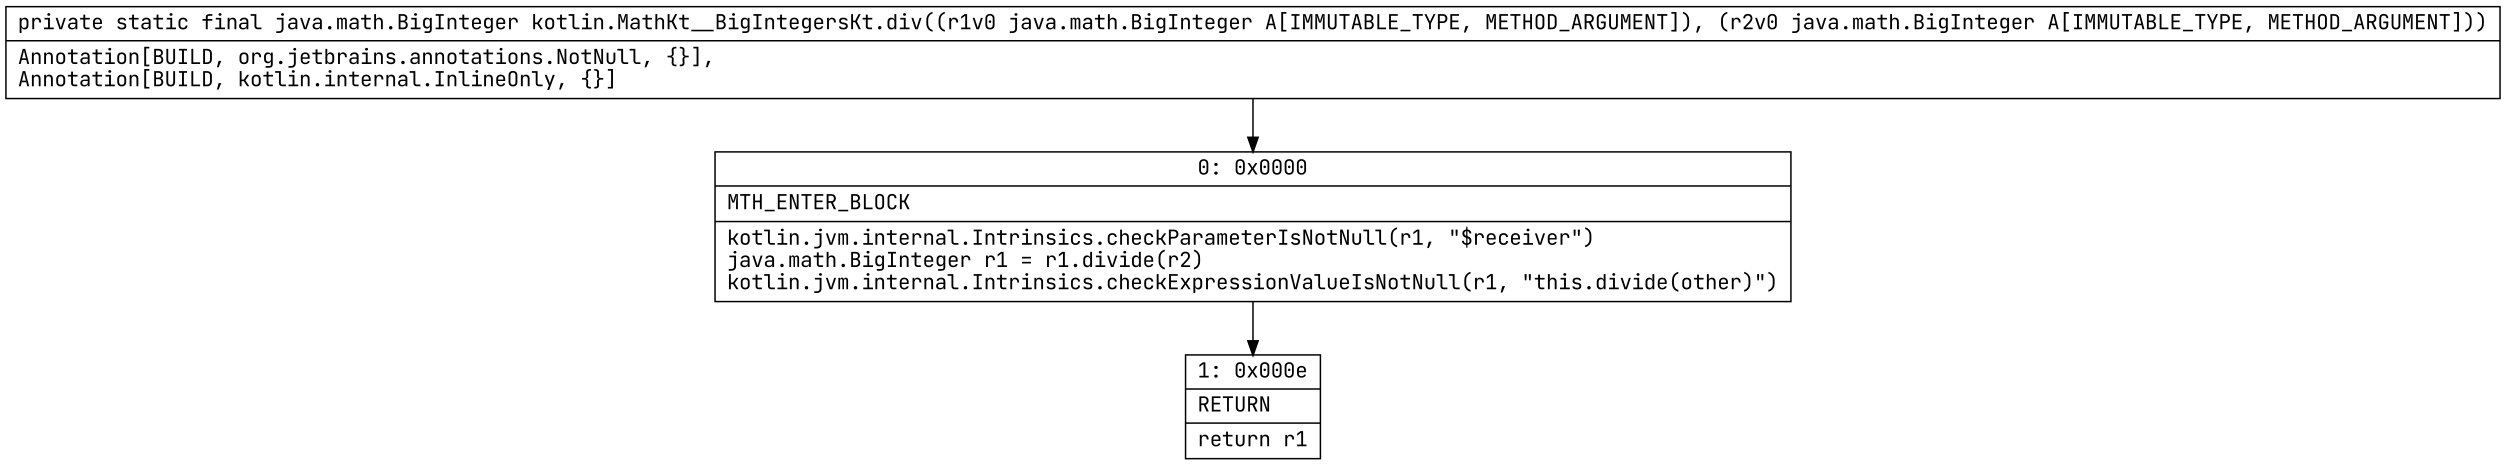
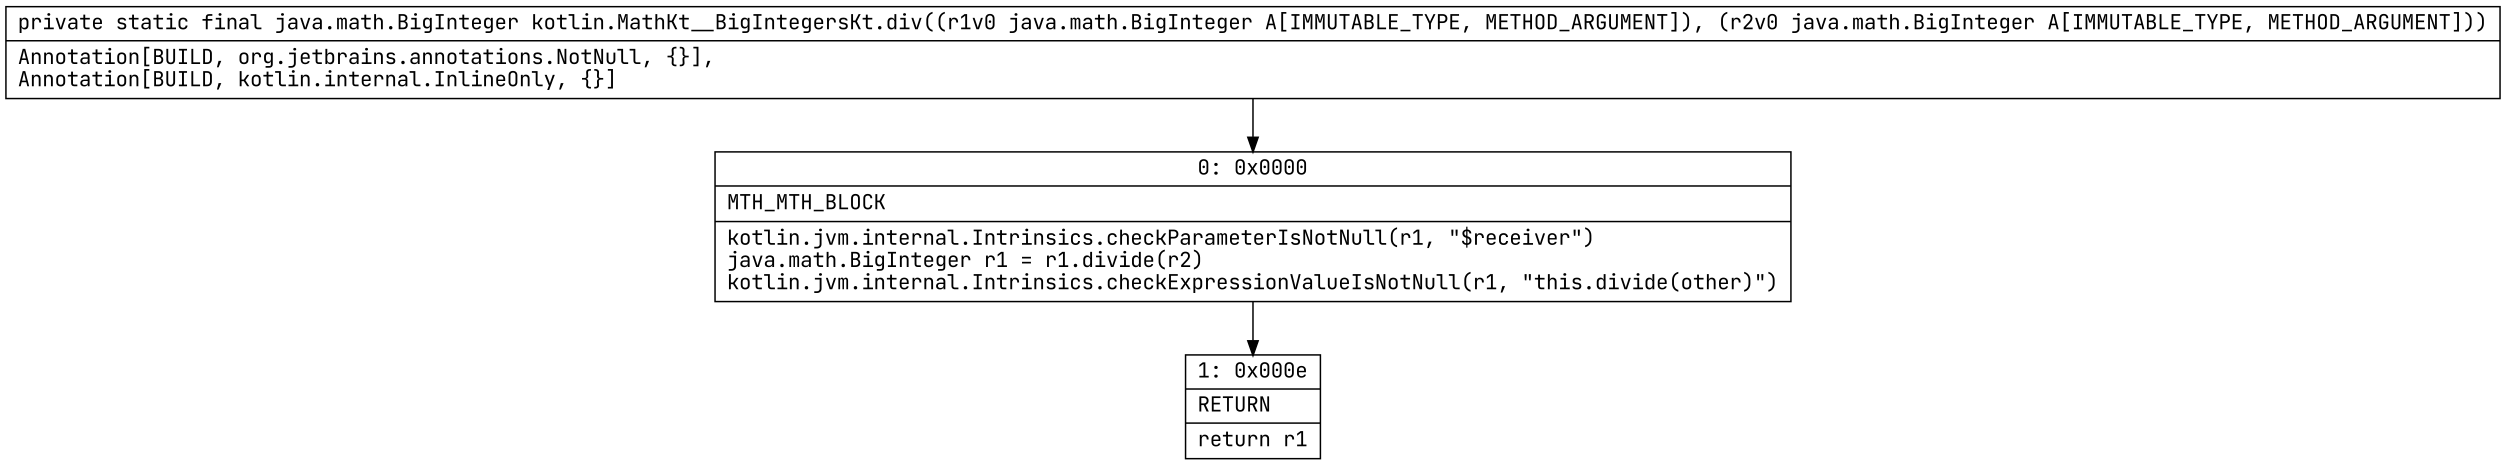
(819, 203) -> (807, 203)
